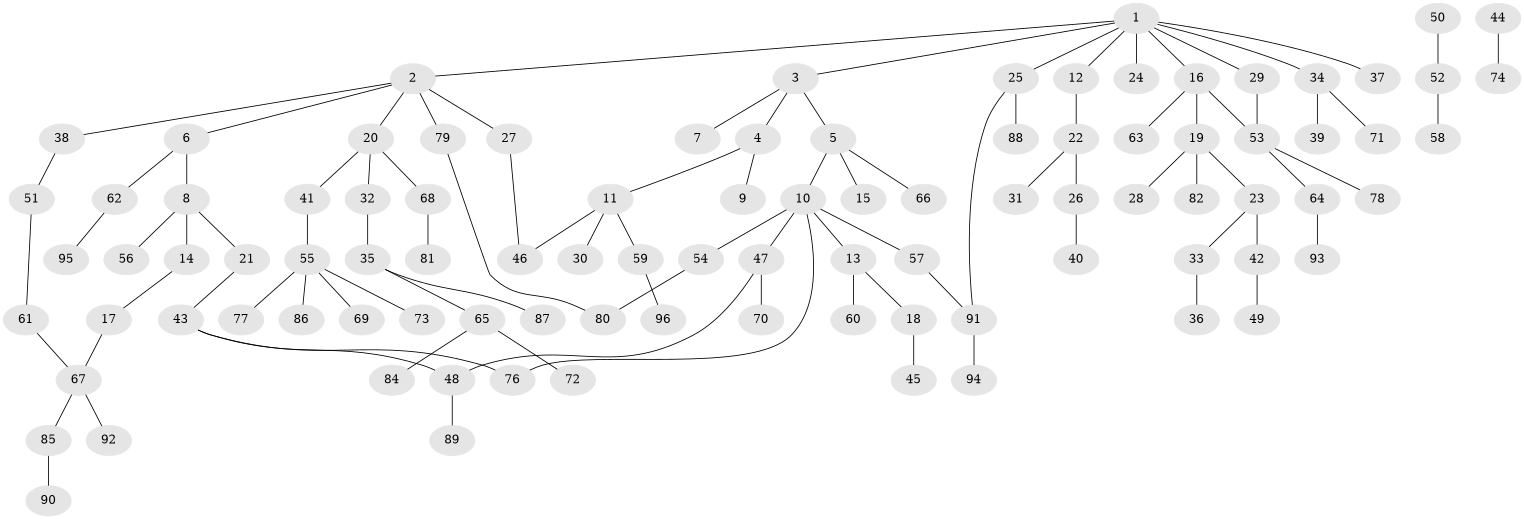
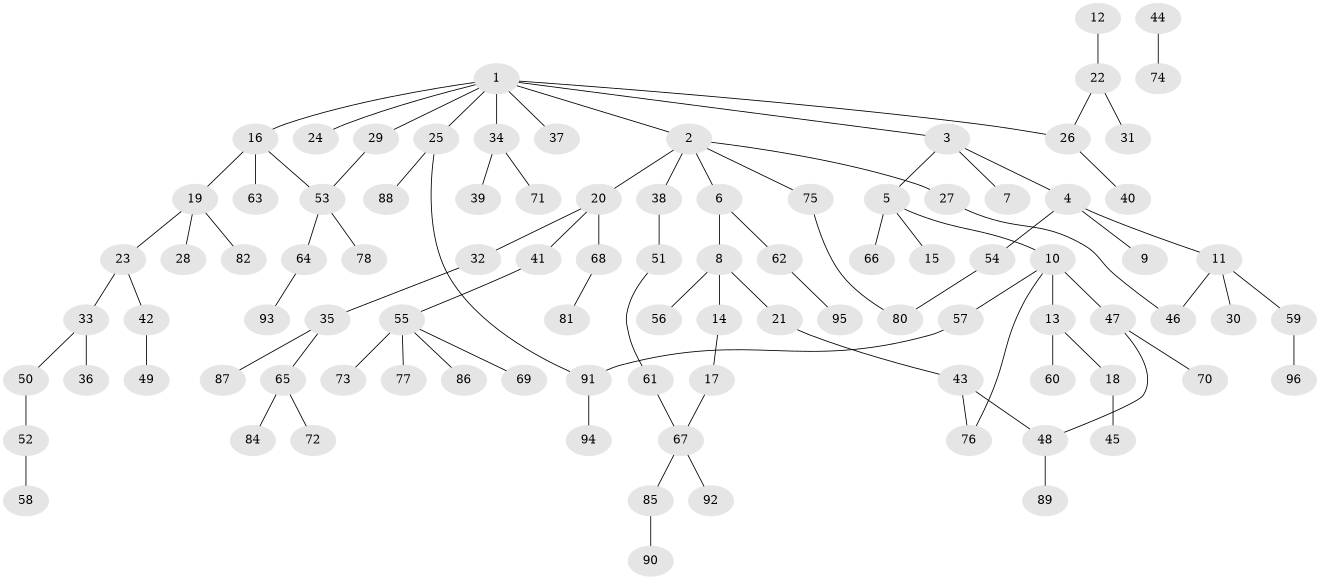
(1106, 48) -> (783, 103)
(443, 139) -> (811, 199)
(752, 229) -> (1027, 232)
none -> (56, 350)
